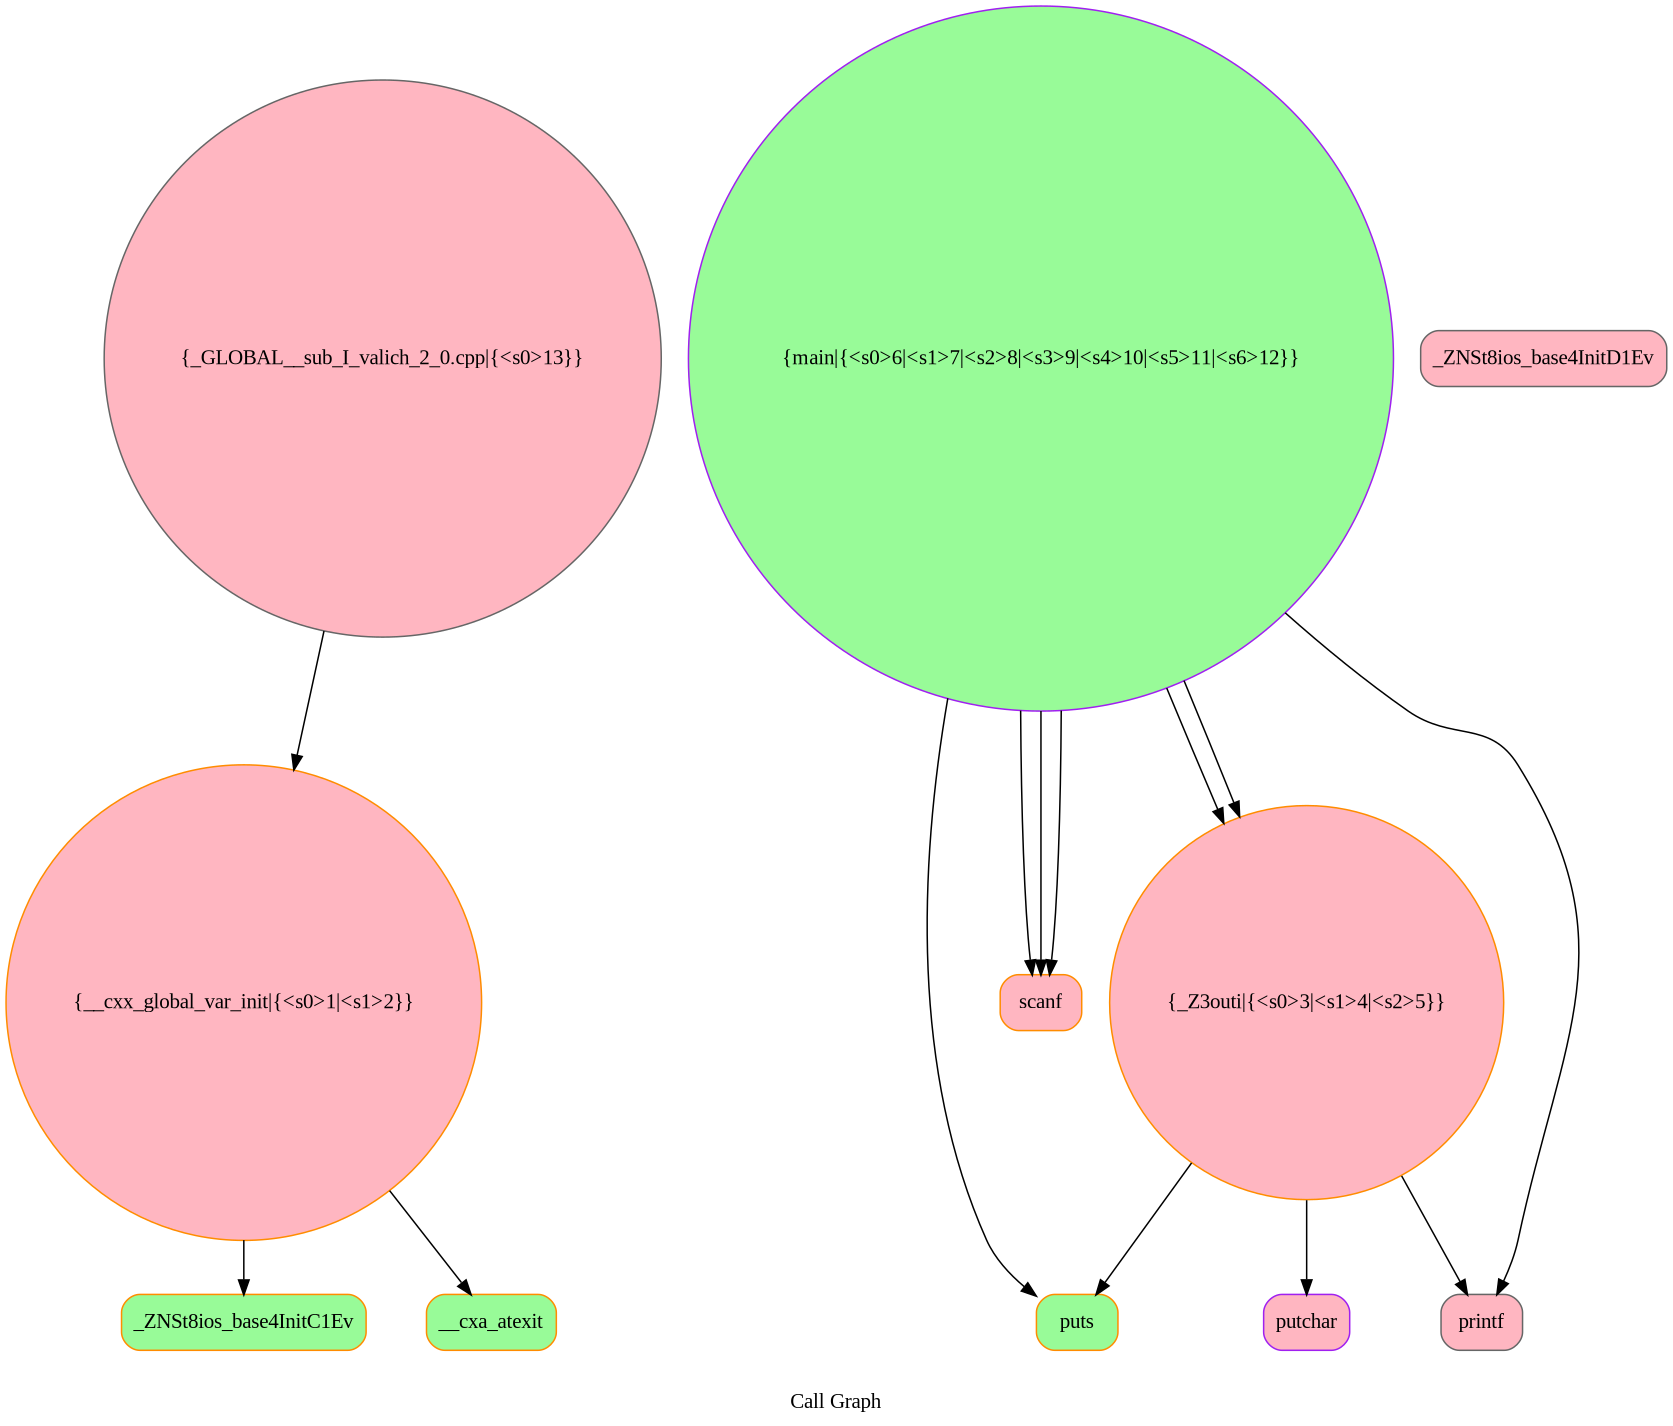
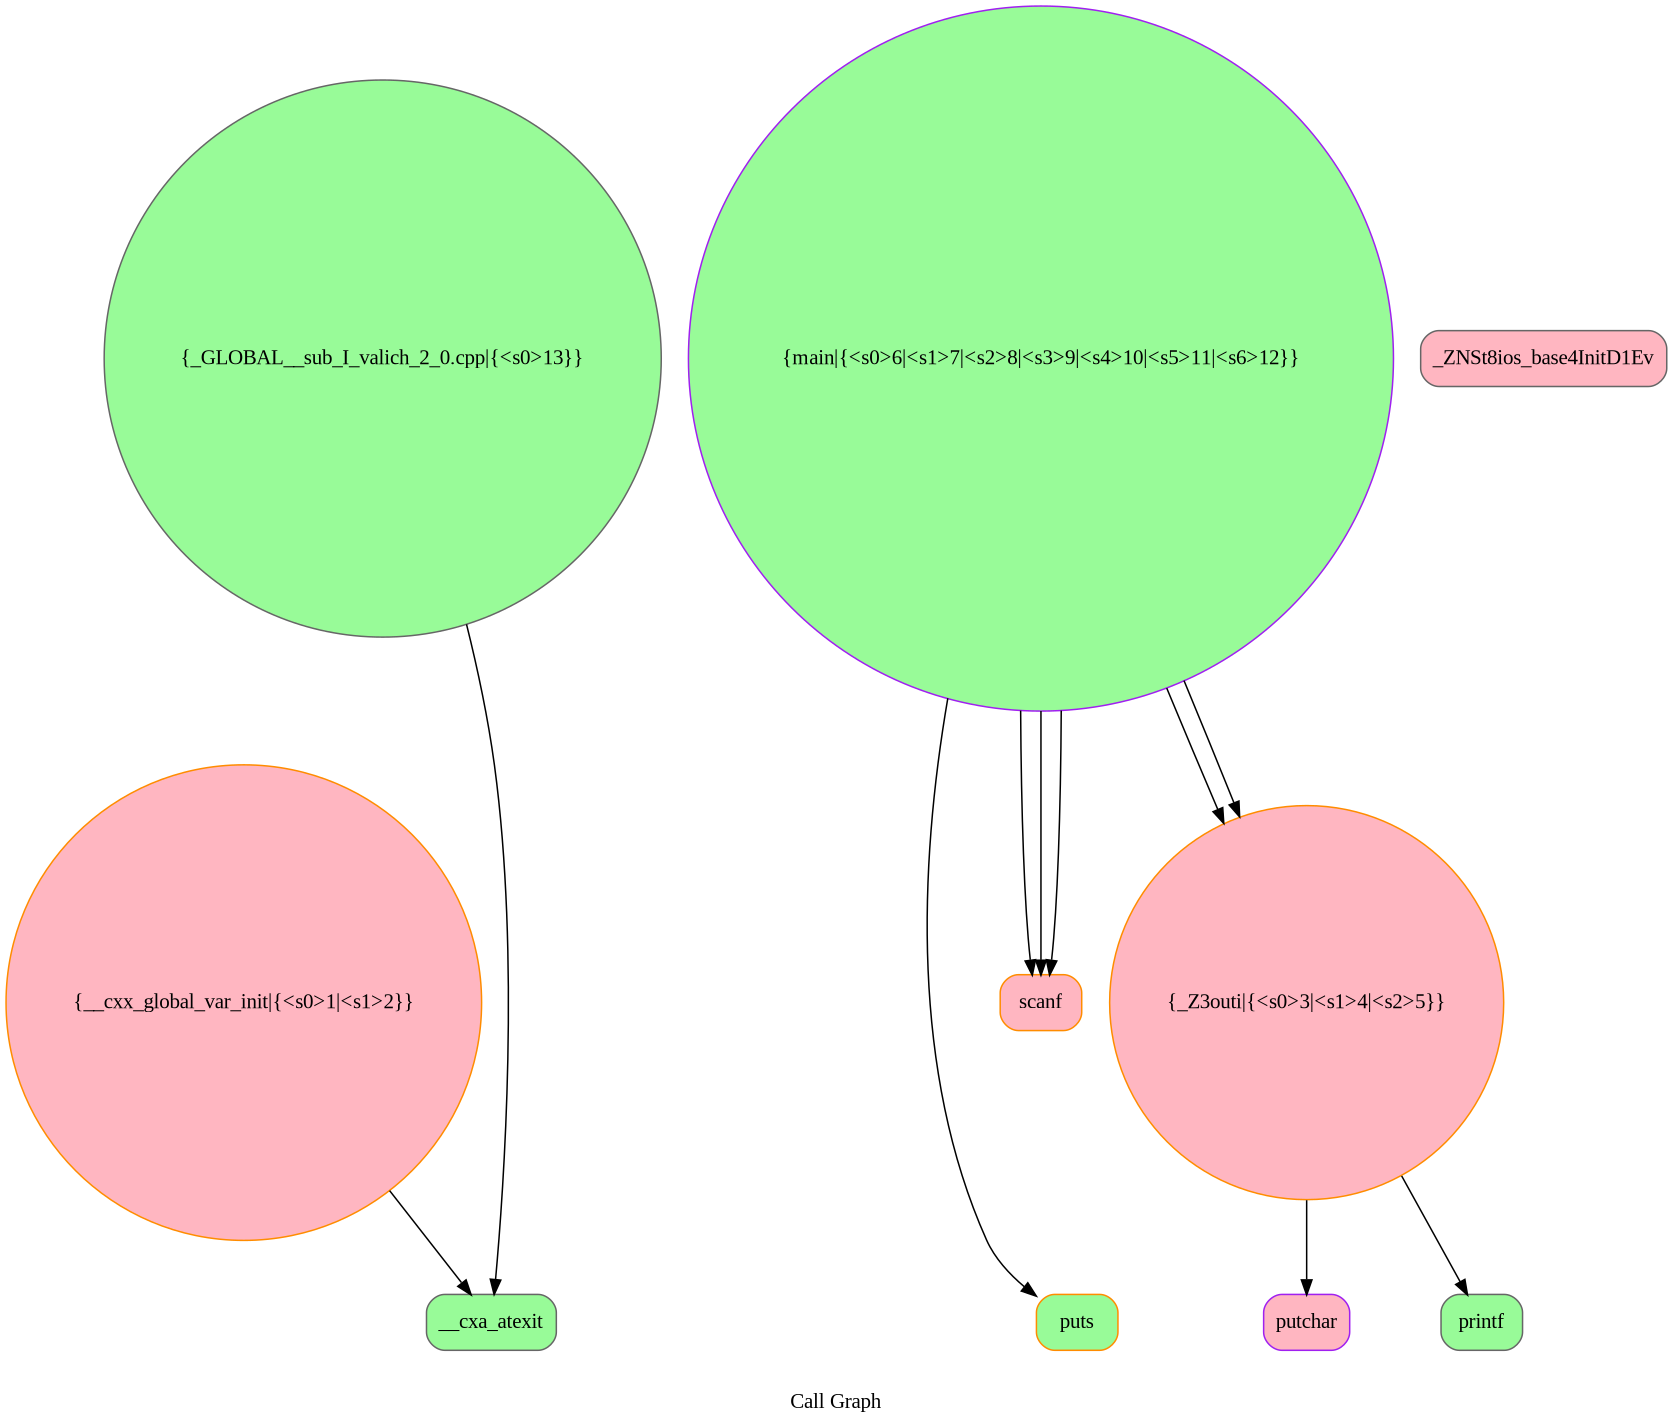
(383, 359) -> (383, 359)
(311, 693) -> (508, 950)
(1570, 881) -> none
(1148, 1223) -> none
(244, 1322) -> none
(491, 1322) -> (491, 1322)
(1482, 1322) -> (1482, 1322)
